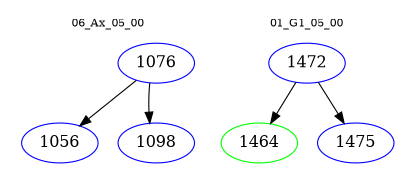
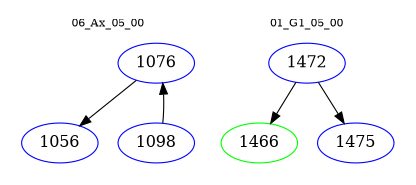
(149, 98) -> (164, 109)
(259, 143) -> (259, 143)
